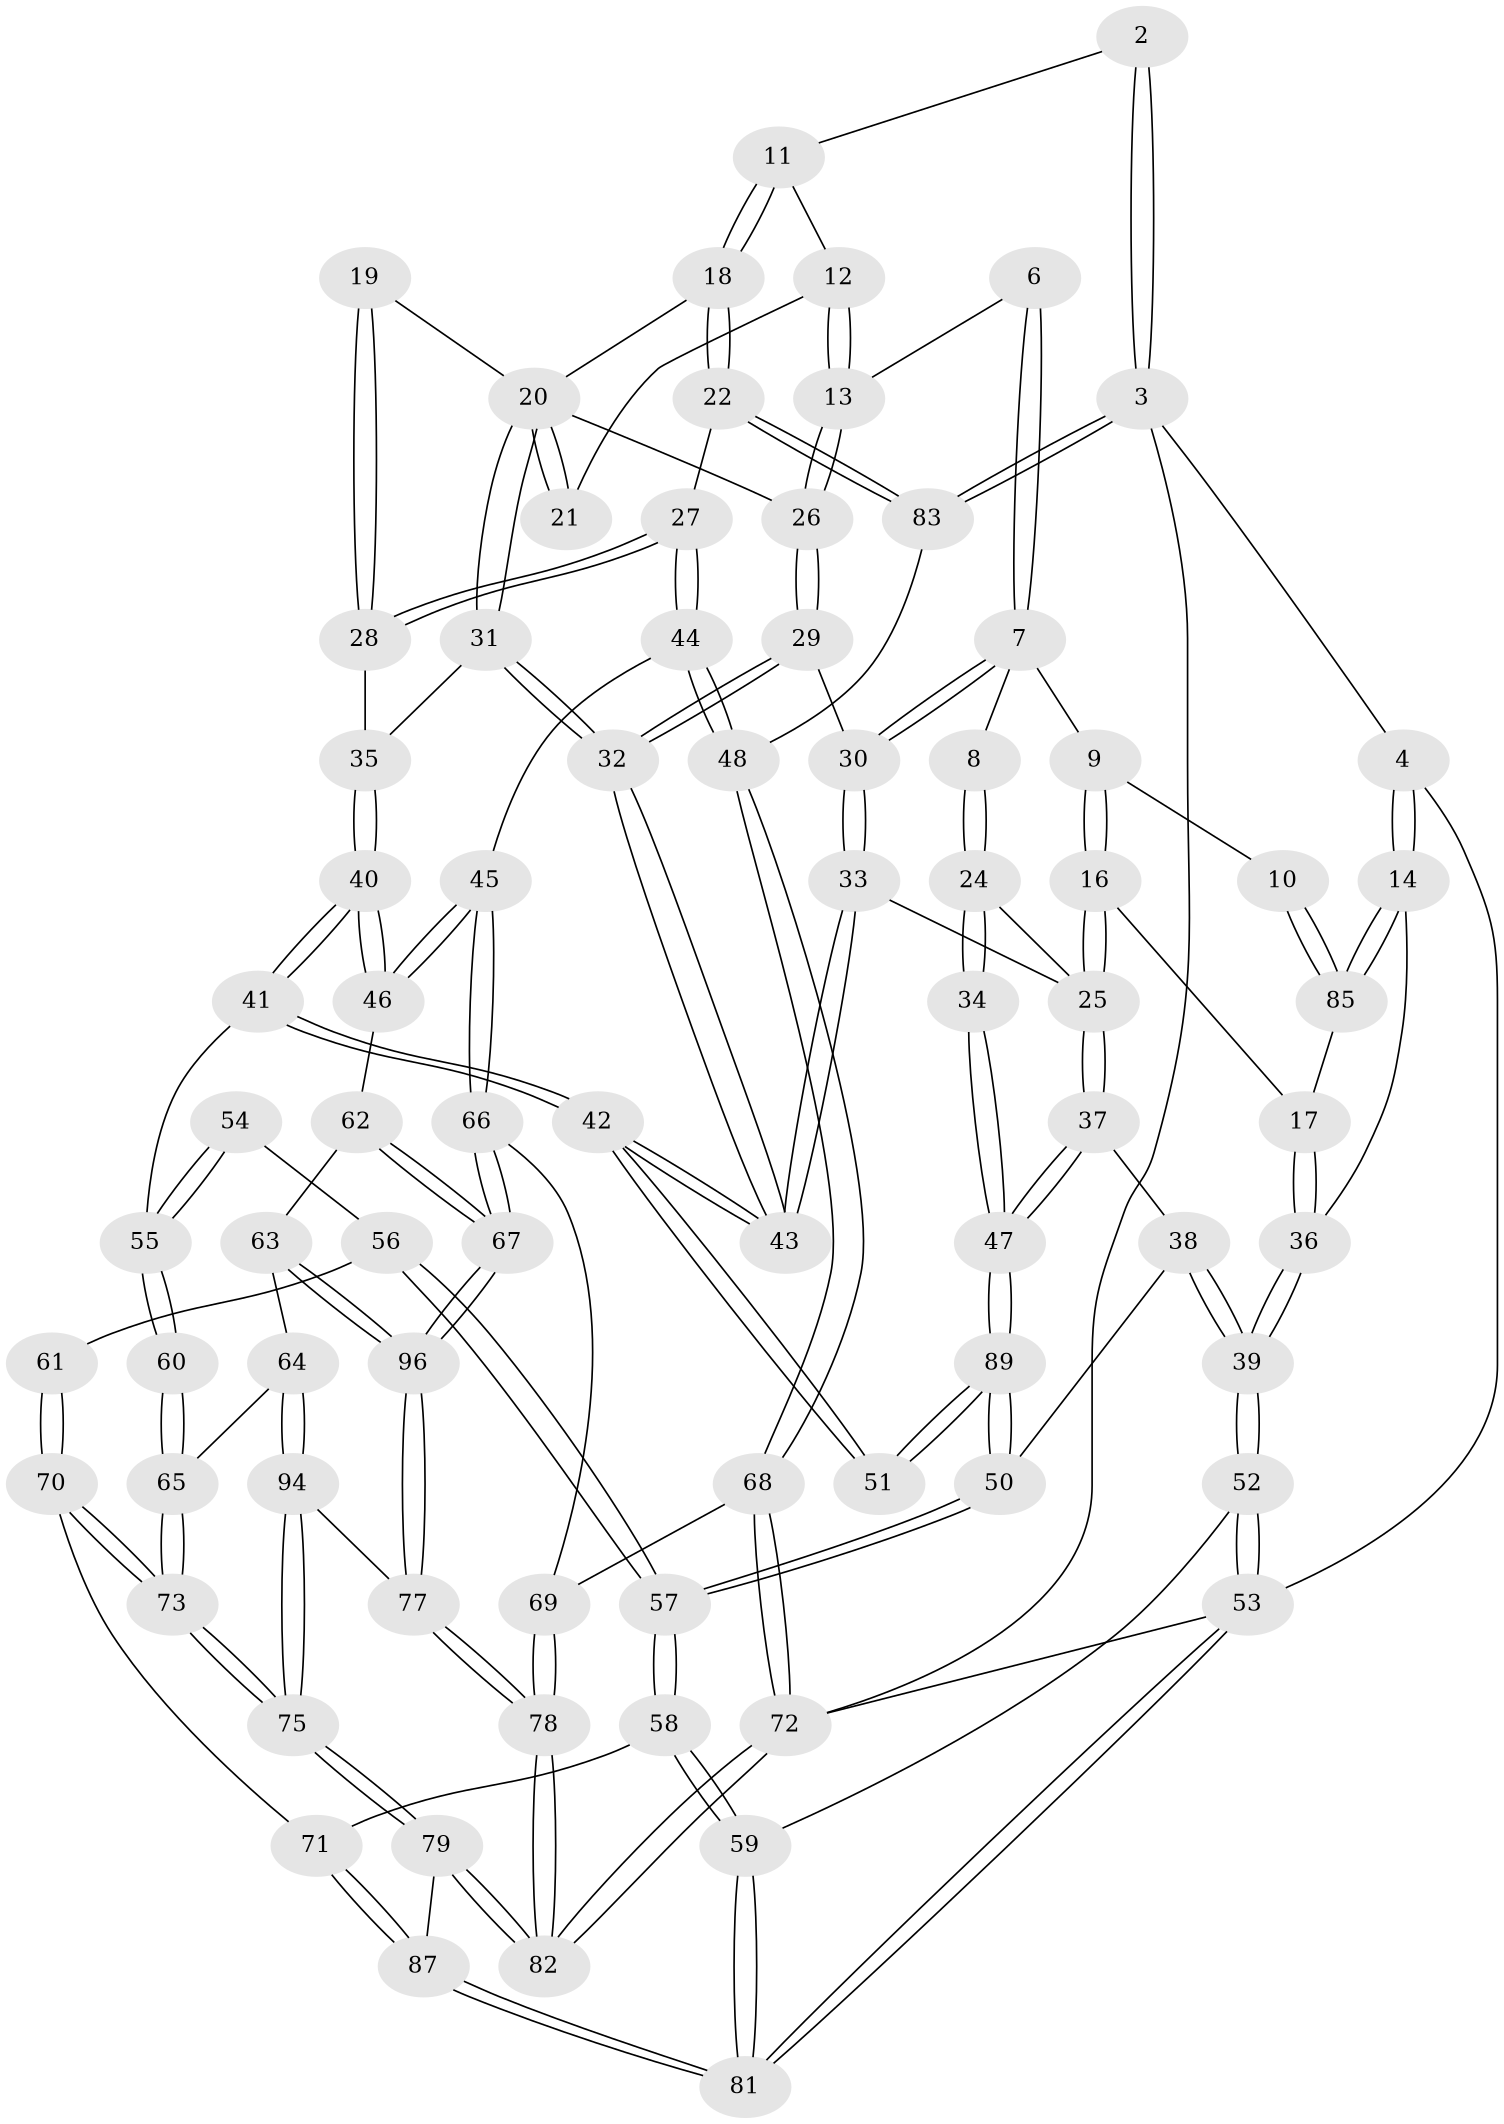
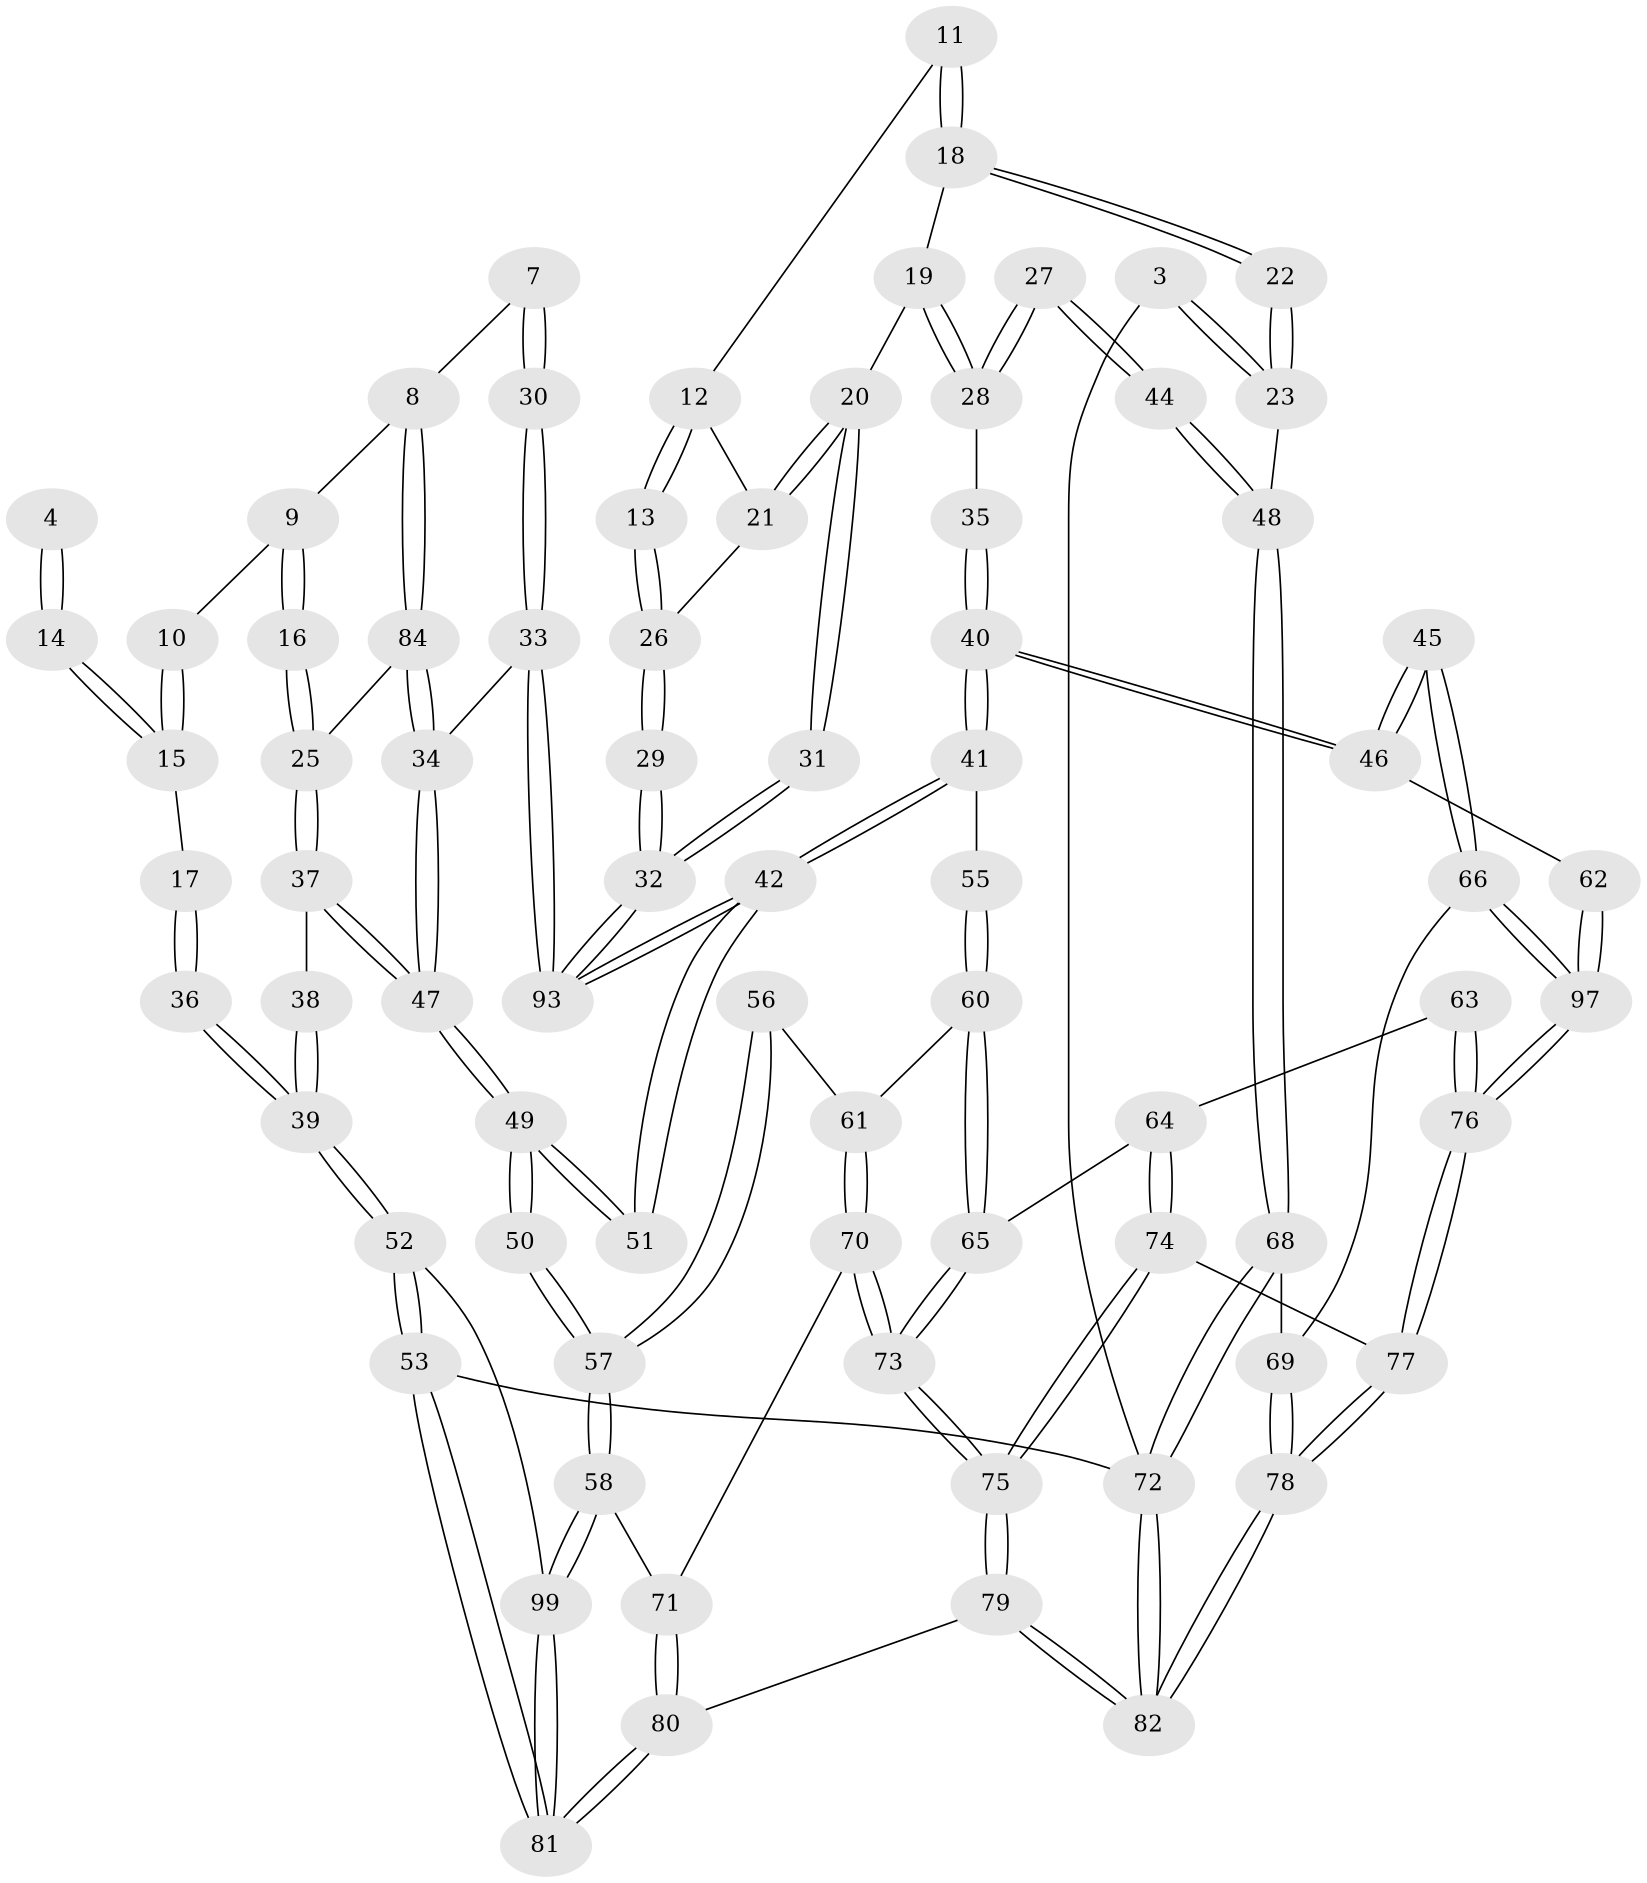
(1142, 37) -> none
(1035, 278) -> none
(626, 338) -> (935, 218)
(672, 457) -> (709, 580)
(703, 458) -> none
(928, 519) -> (1281, 399)
(1276, 578) -> none
(828, 693) -> none
(426, 700) -> none
(1058, 700) -> (354, 459)
(549, 735) -> none
(975, 881) -> (414, 640)
(974, 941) -> (481, 700)
(1200, 1001) -> none
(1342, 1002) -> (173, 760)
none -> (916, 1062)
(1395, 1072) -> none
(236, 1122) -> none
(318, 1174) -> none
(1497, 1230) -> none
(508, 1243) -> (1586, 1002)
(786, 1243) -> (548, 1002)
(1103, 1350) -> none
(414, 1363) -> (1466, 1122)
(1000, 1363) -> (521, 1122)
(293, 1484) -> (1161, 1243)
(745, 1846) -> (546, 1605)
(424, 1966) -> (667, 1725)
